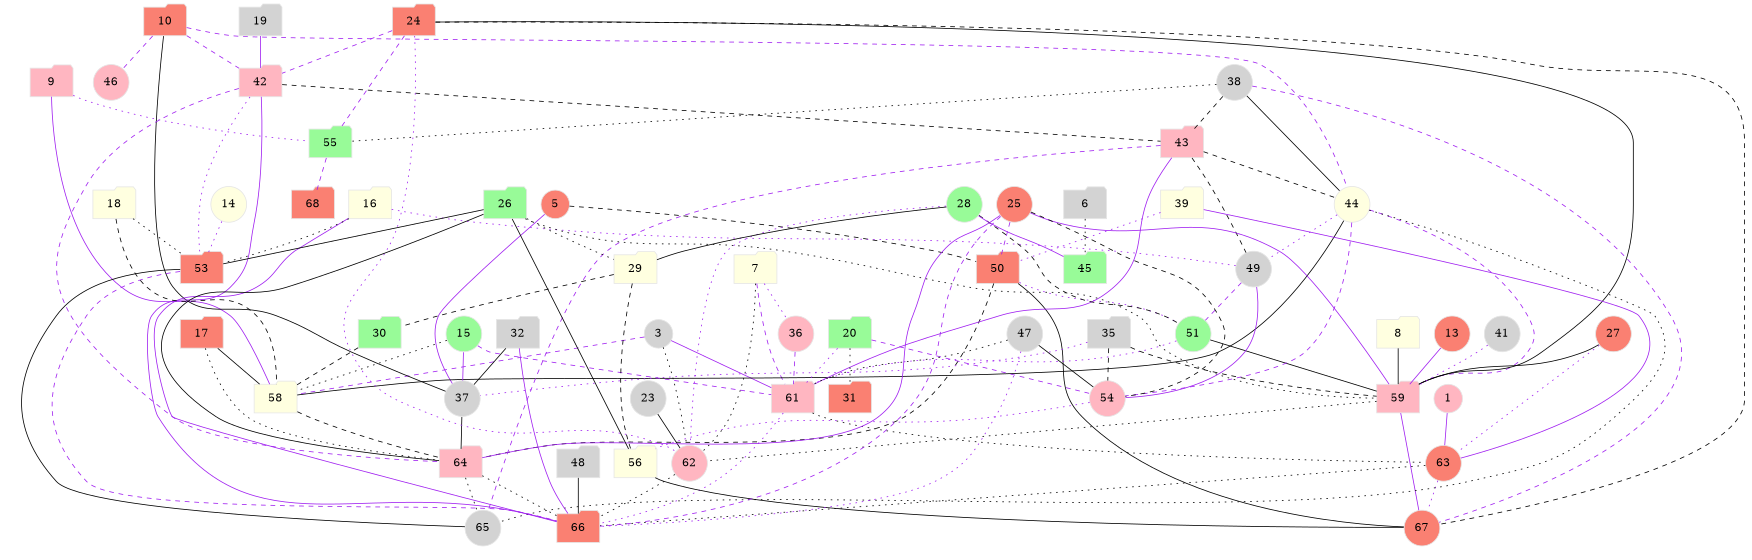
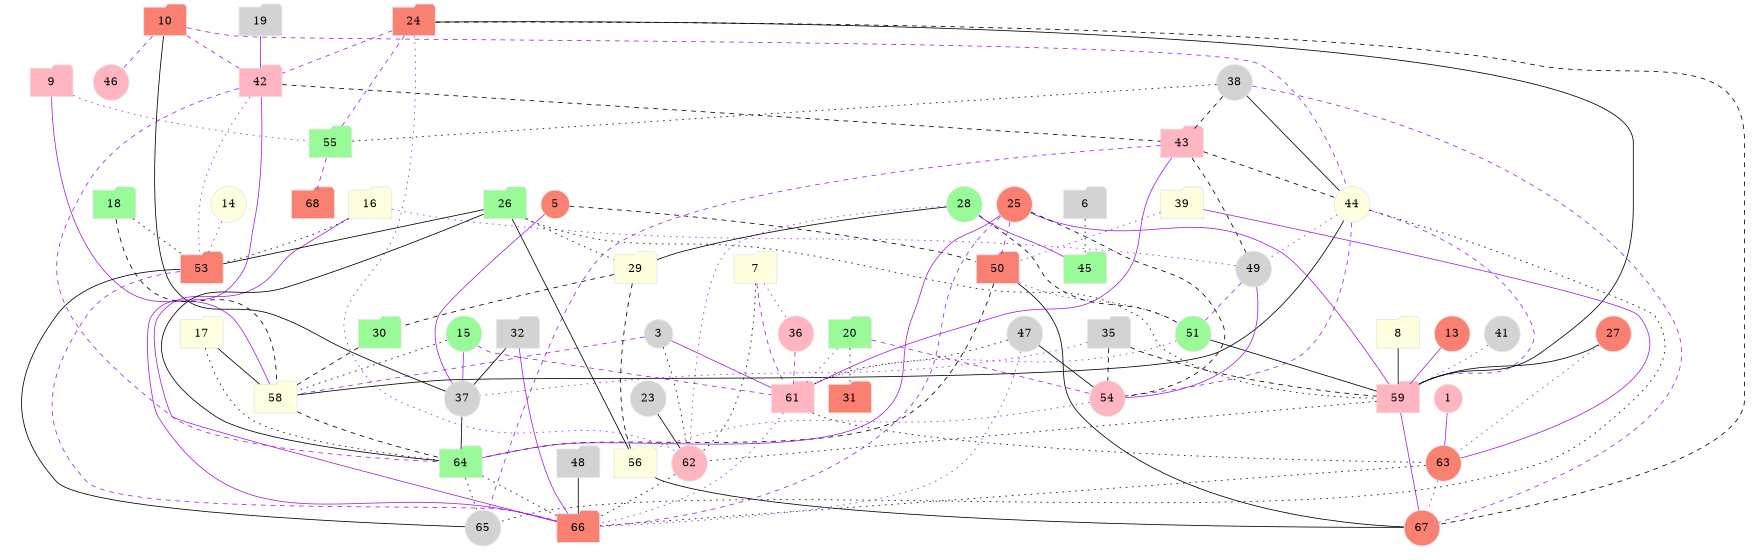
(114, 204) -> (114, 204)
(202, 334) -> (202, 334)
(461, 463) -> (461, 463)
